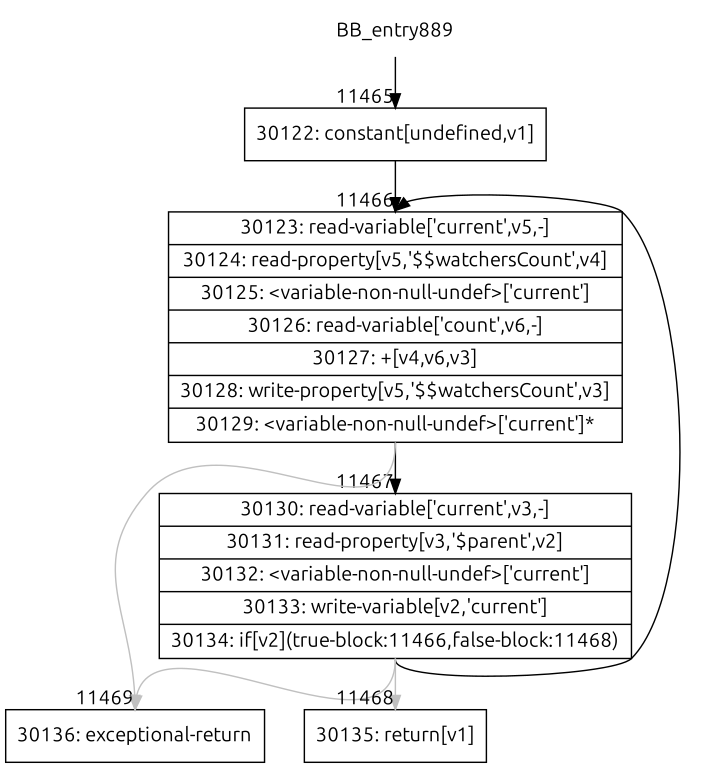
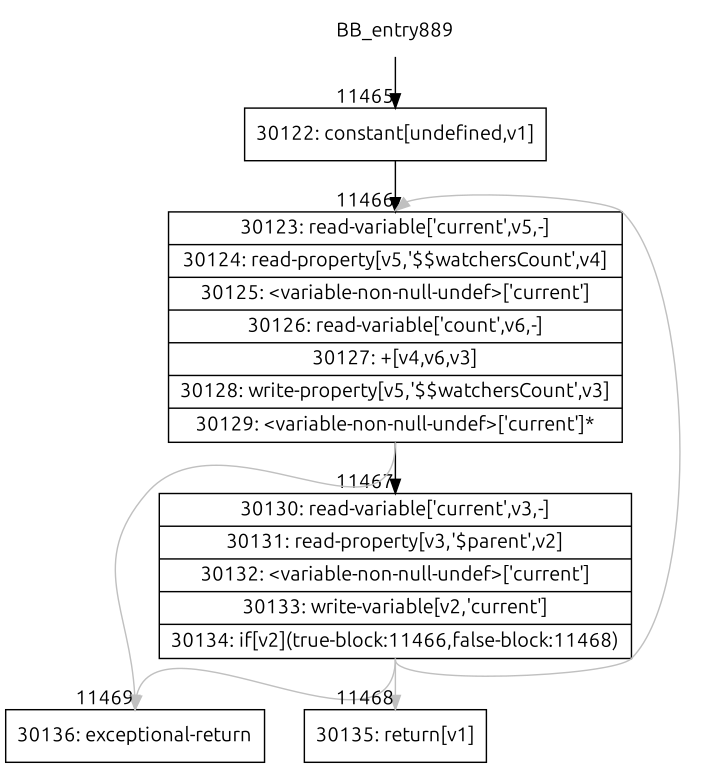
(679, 446) -> (679, 446)
